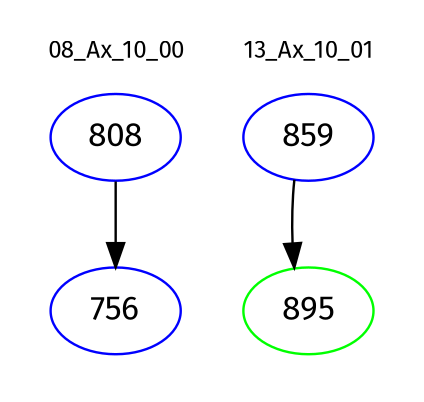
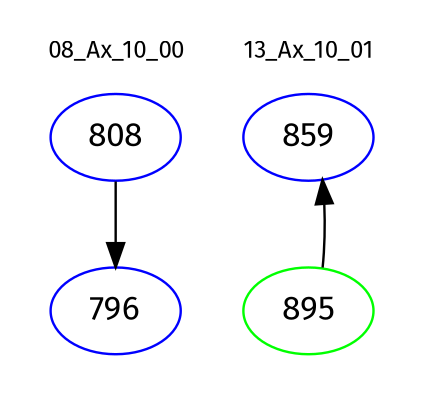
(292, 212) -> (325, 236)
(116, 311) -> (116, 311)
